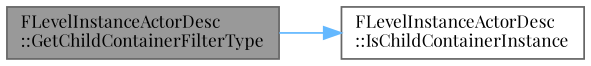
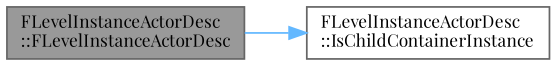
(143, 33) -> (126, 33)
